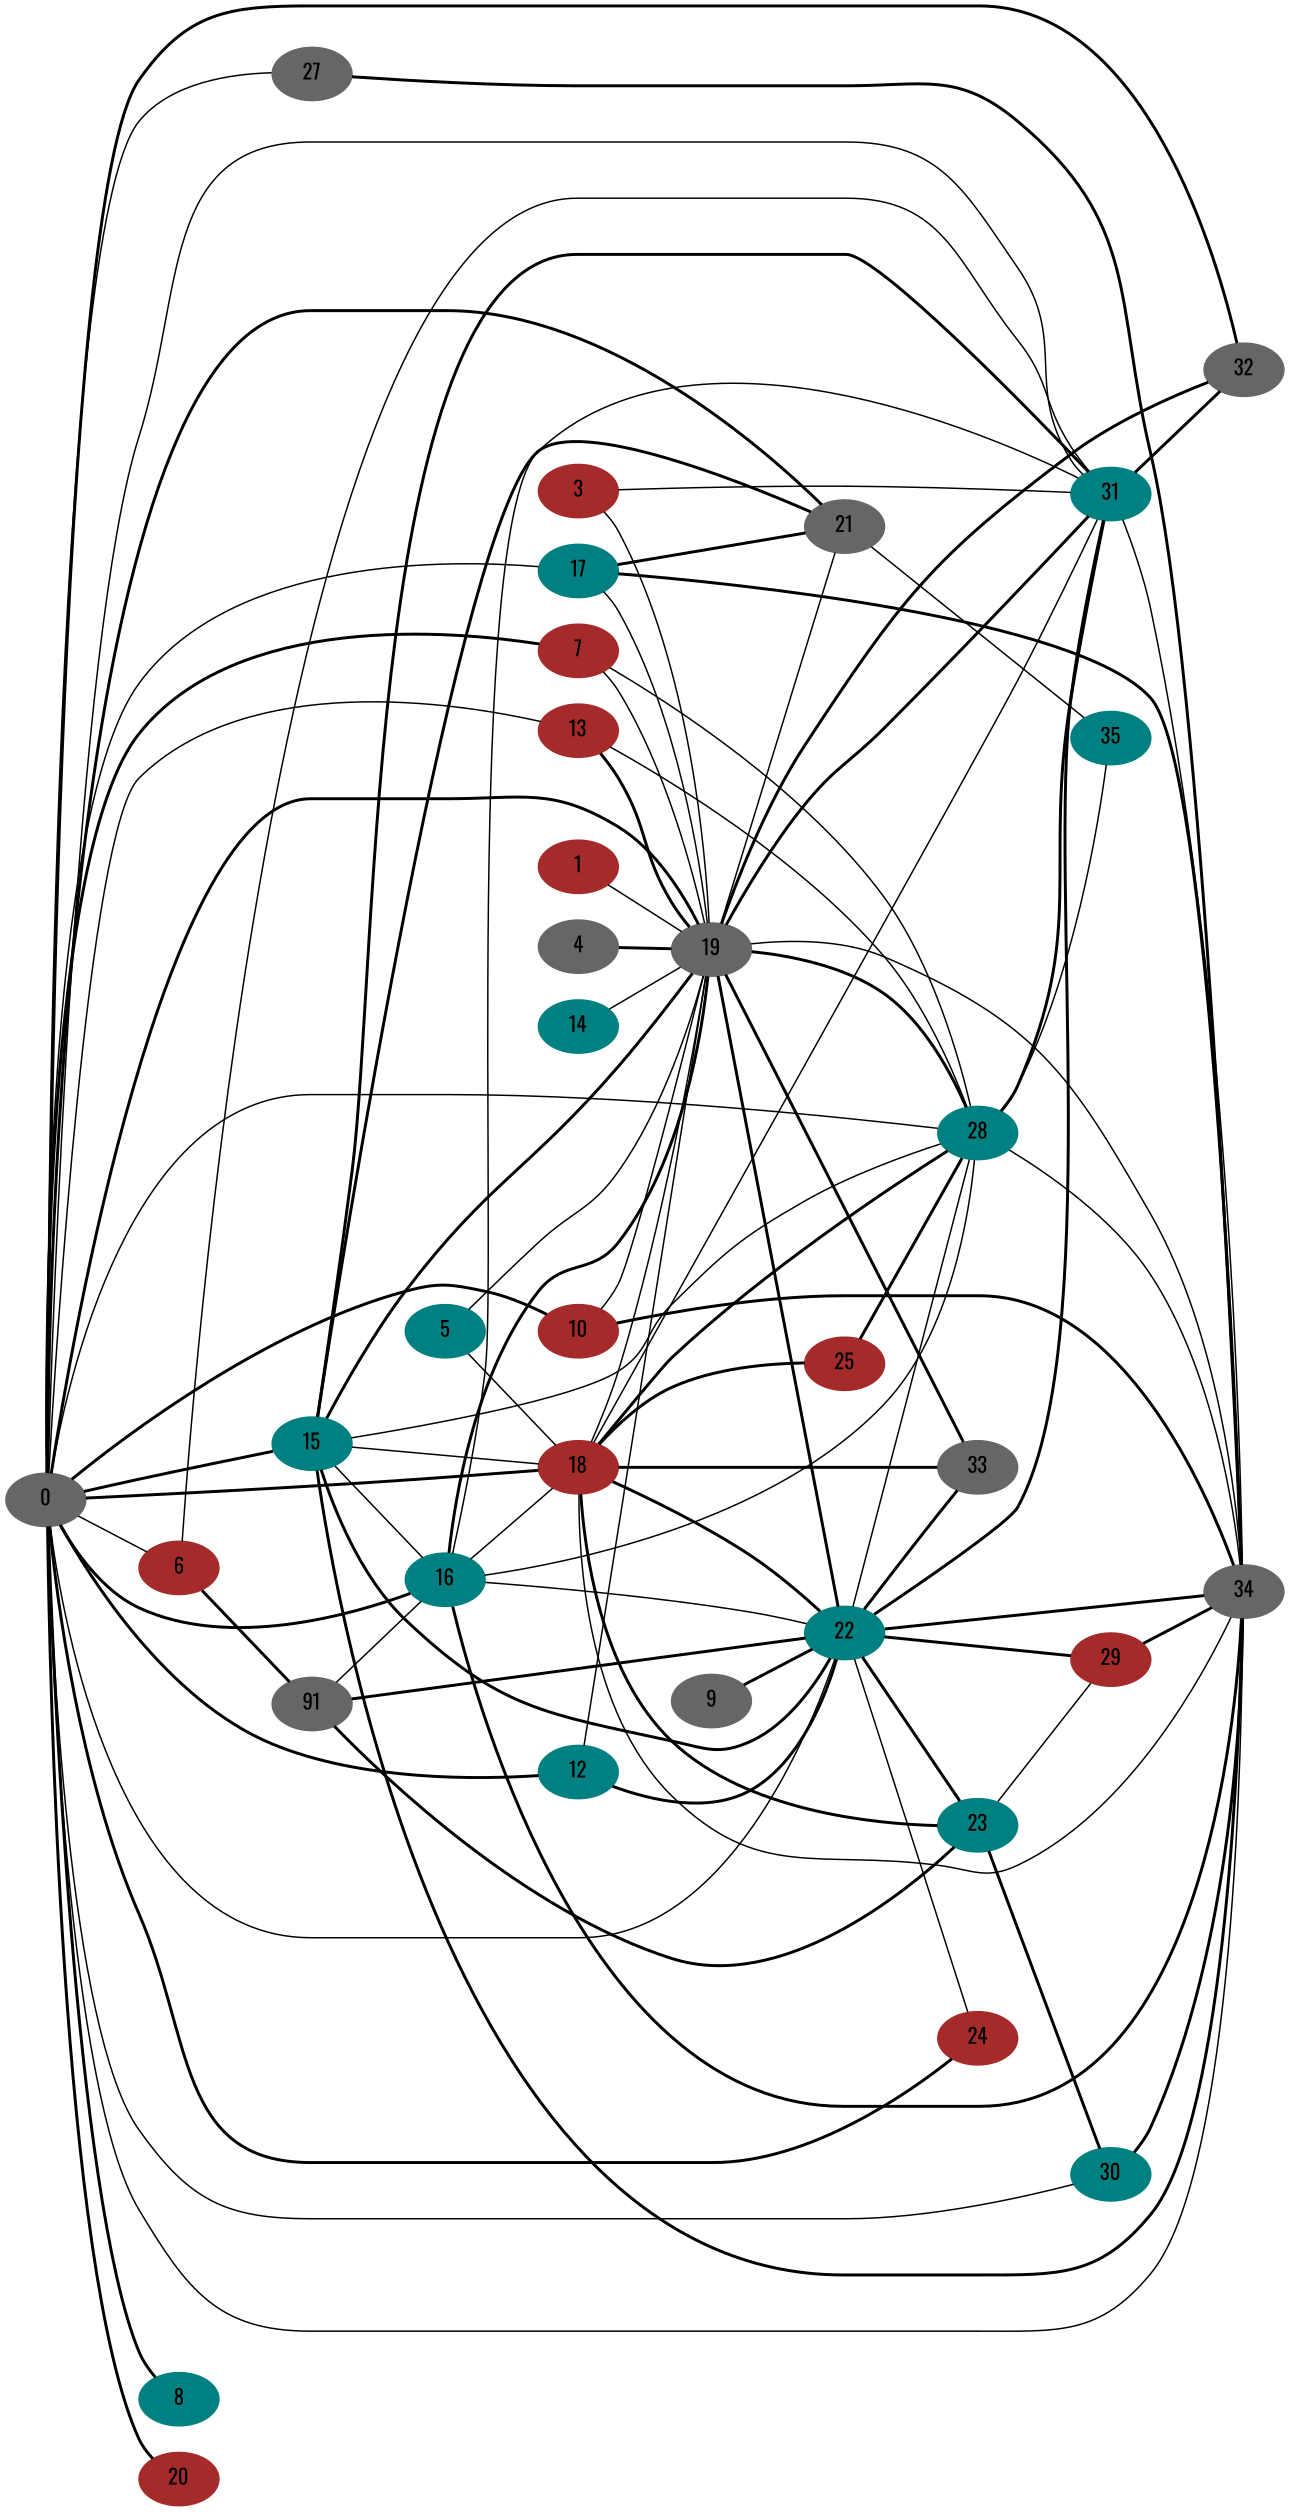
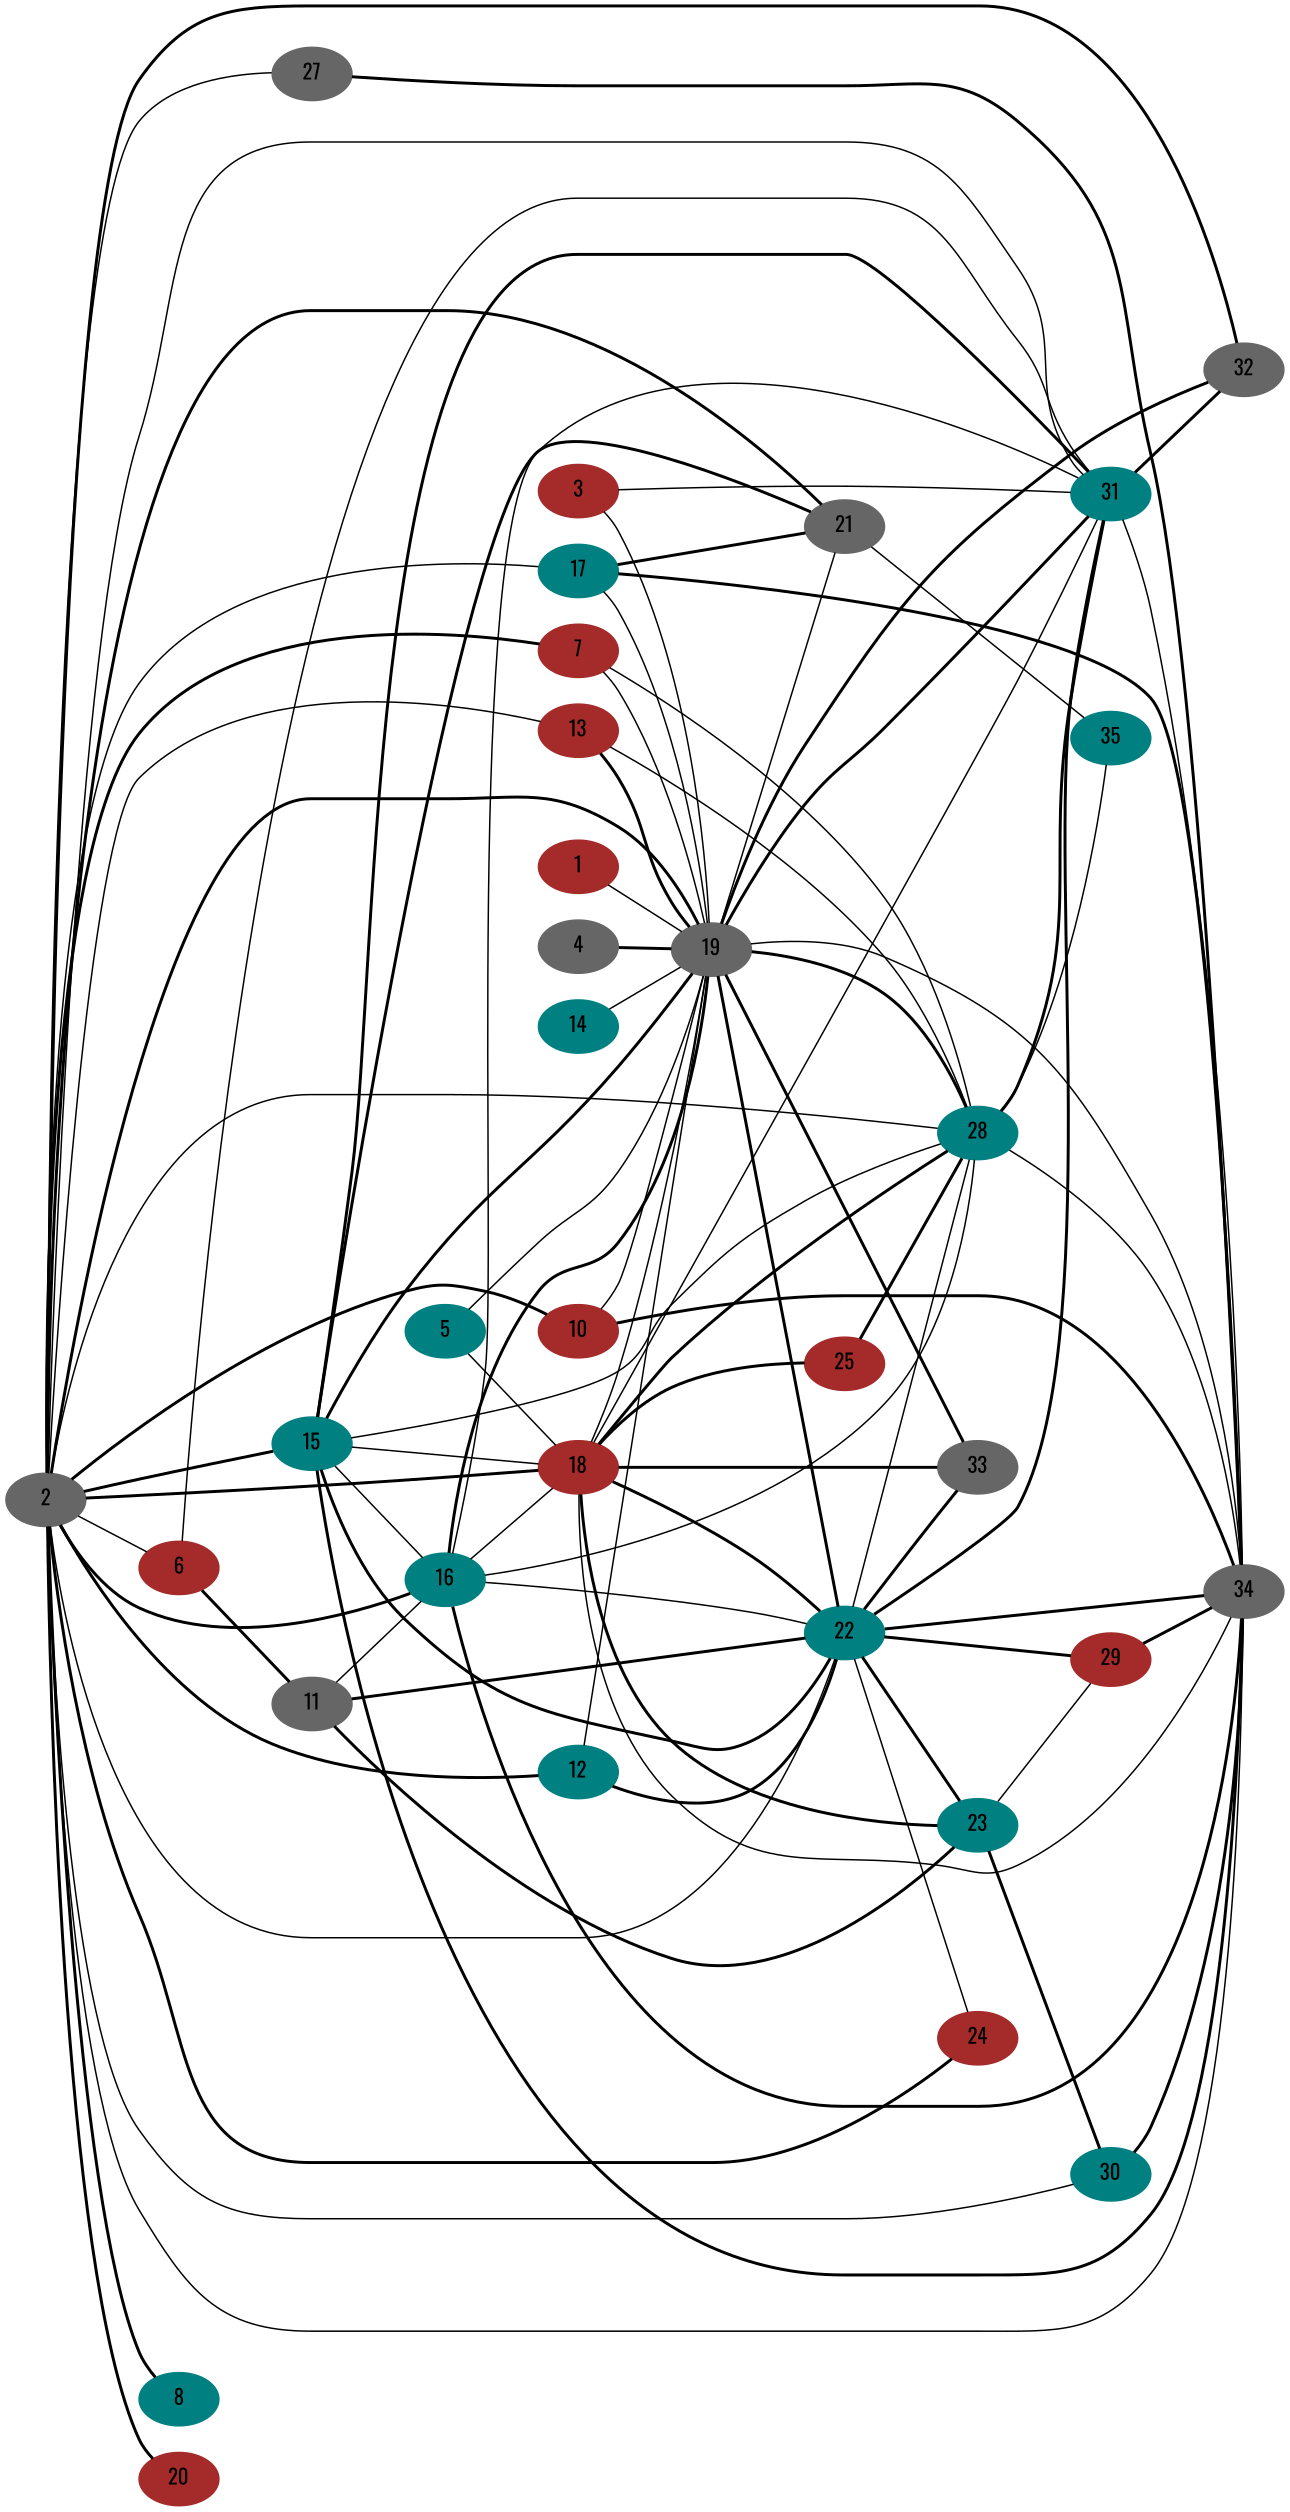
(46, 1500) -> (46, 1500)
(711, 1701) -> none
(312, 1704) -> (312, 1704)
